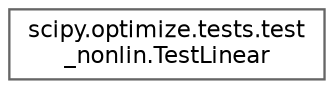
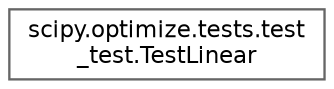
(167, 44) -> (167, 44)
